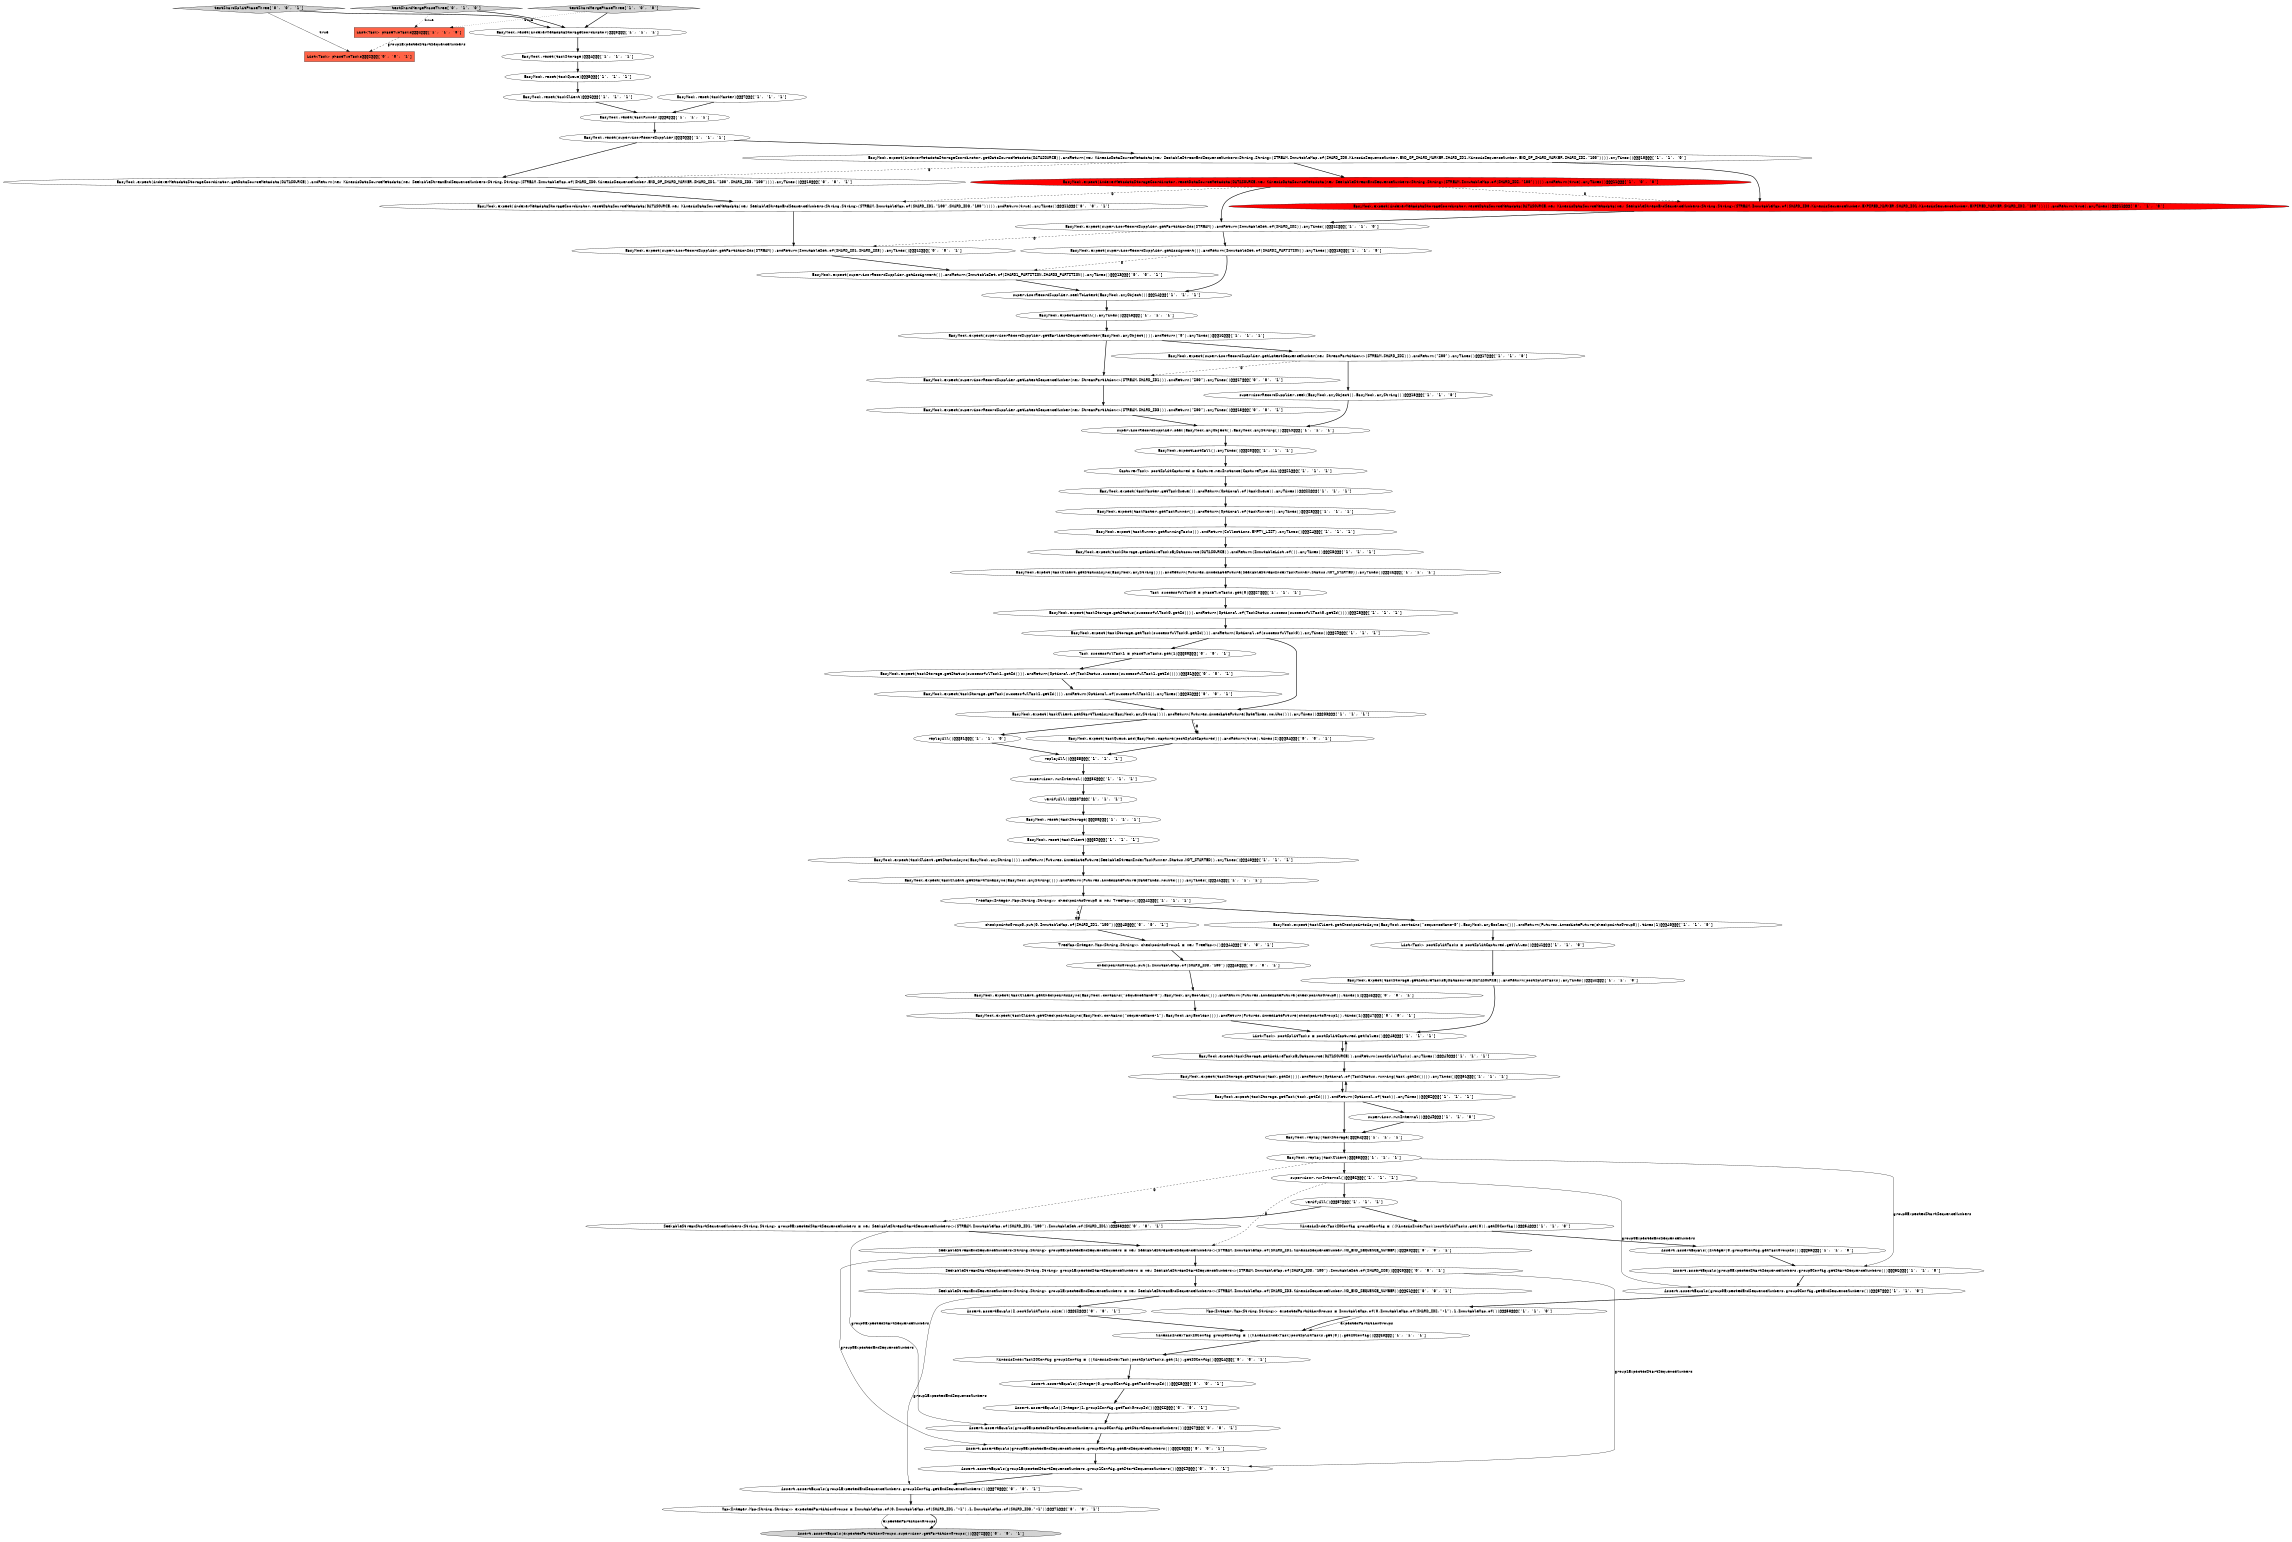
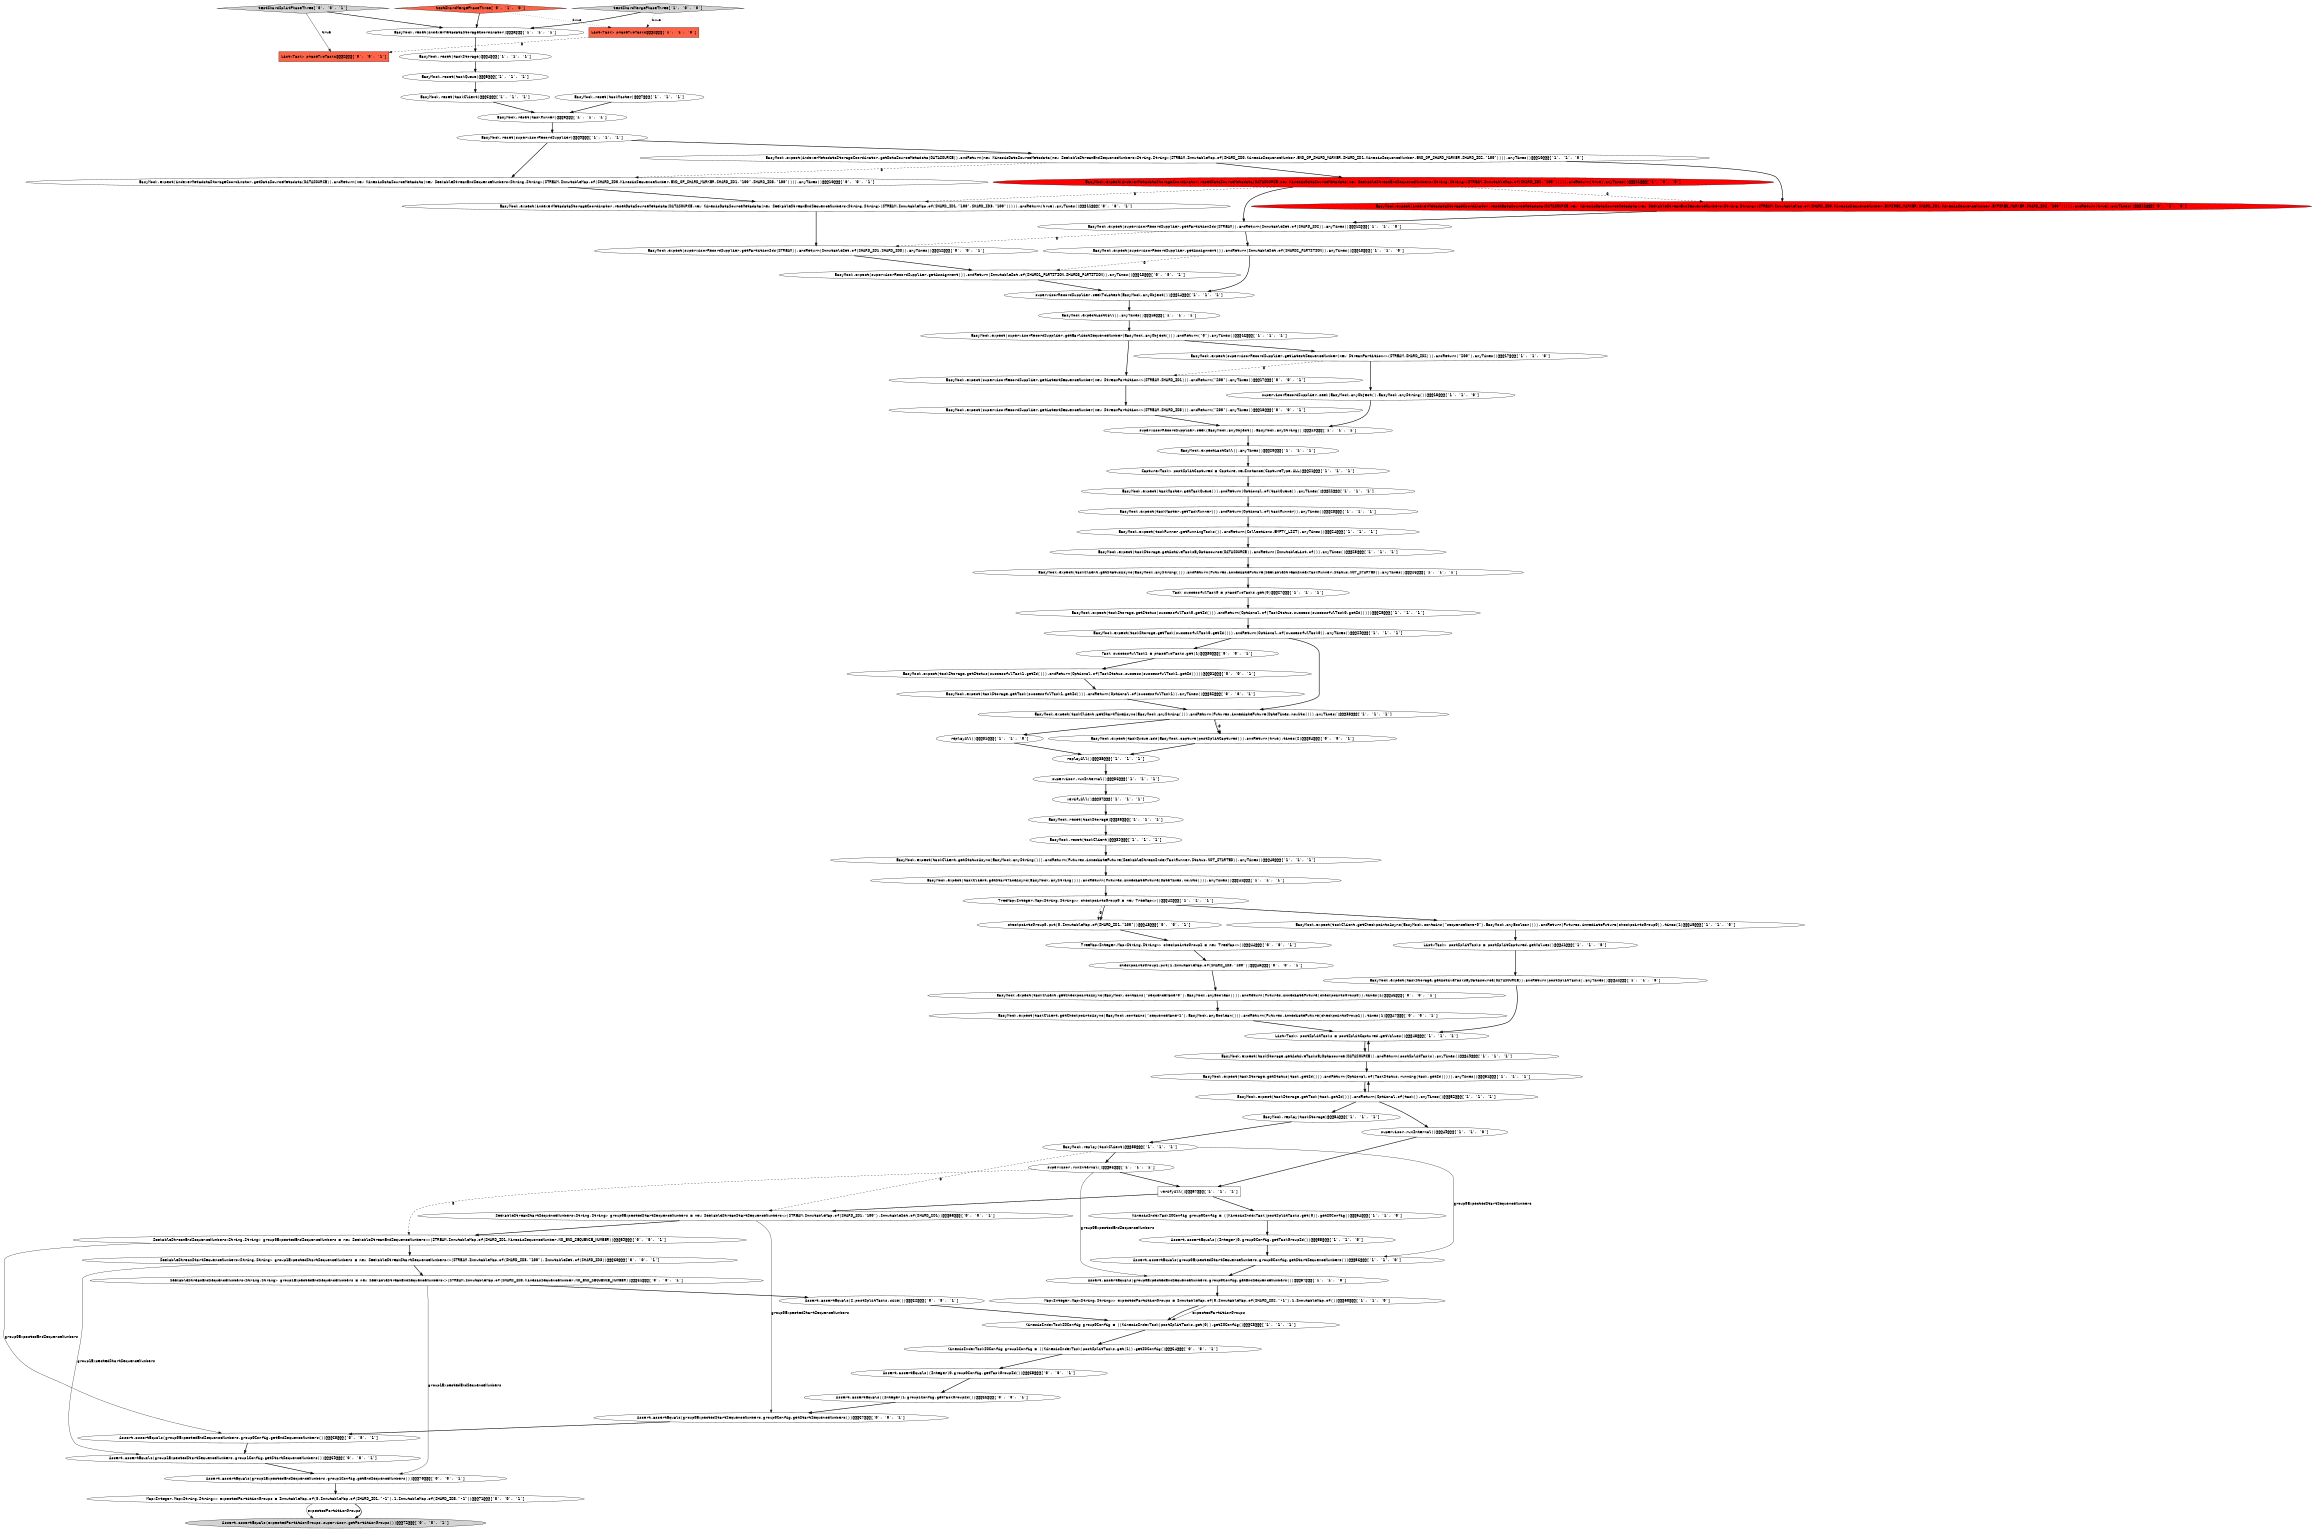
(436, 8) -> (481, 8)
(427, 45) -> (522, 45)
(1384, 1127) -> (1319, 1162)
(1344, 1202) -> (1199, 1192)
